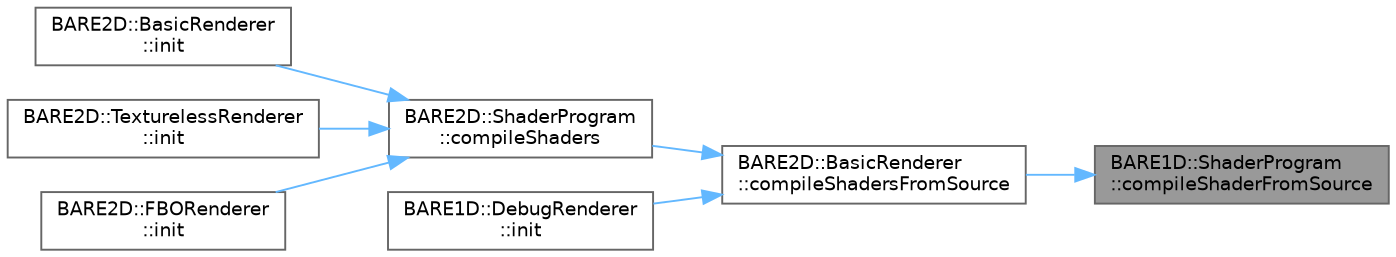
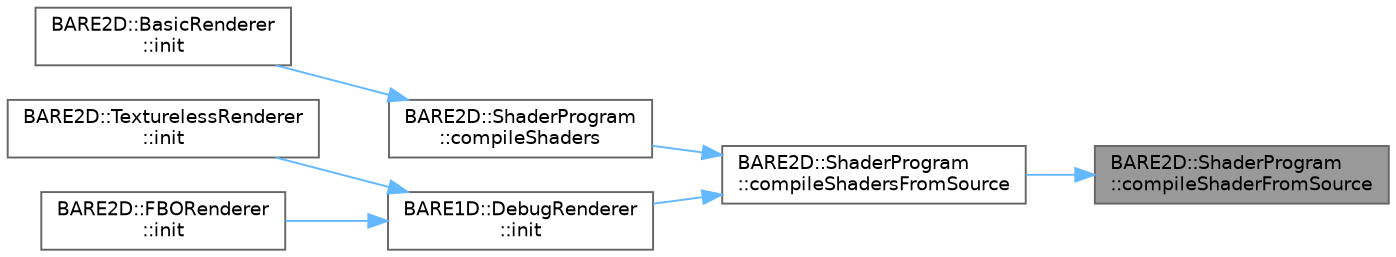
(344, 129) -> (332, 172)
(874, 175) -> (874, 175)
(1242, 175) -> (1242, 175)
(332, 177) -> (327, 221)
